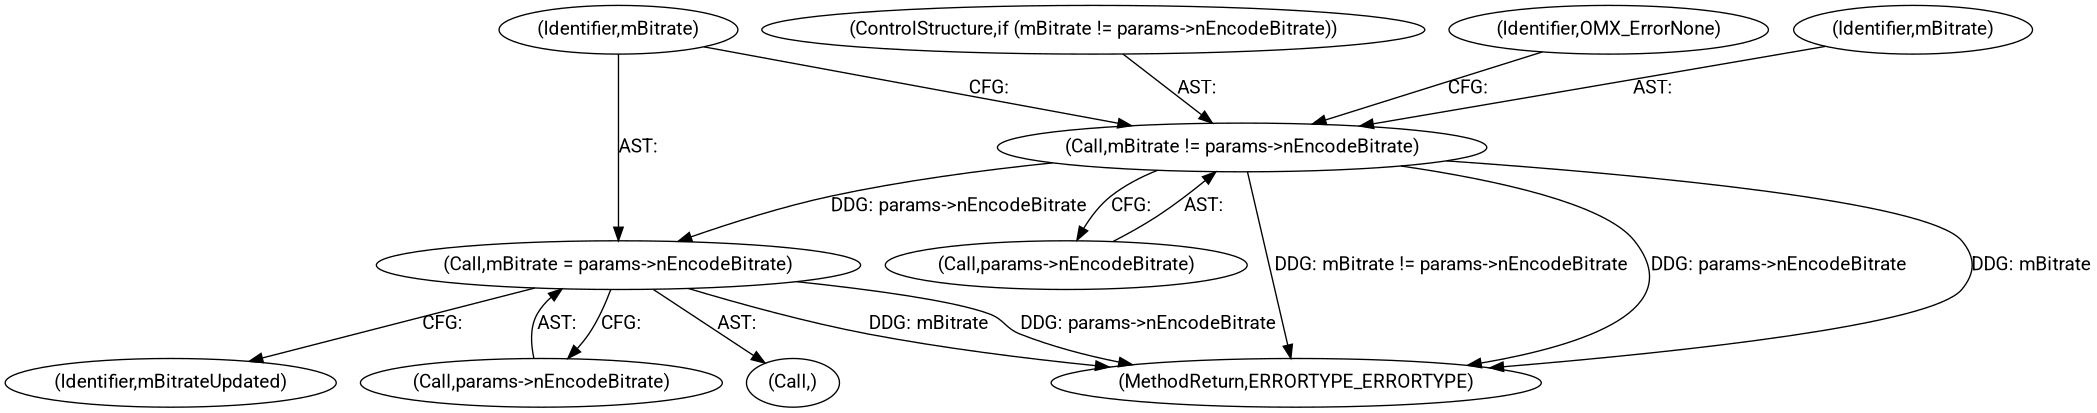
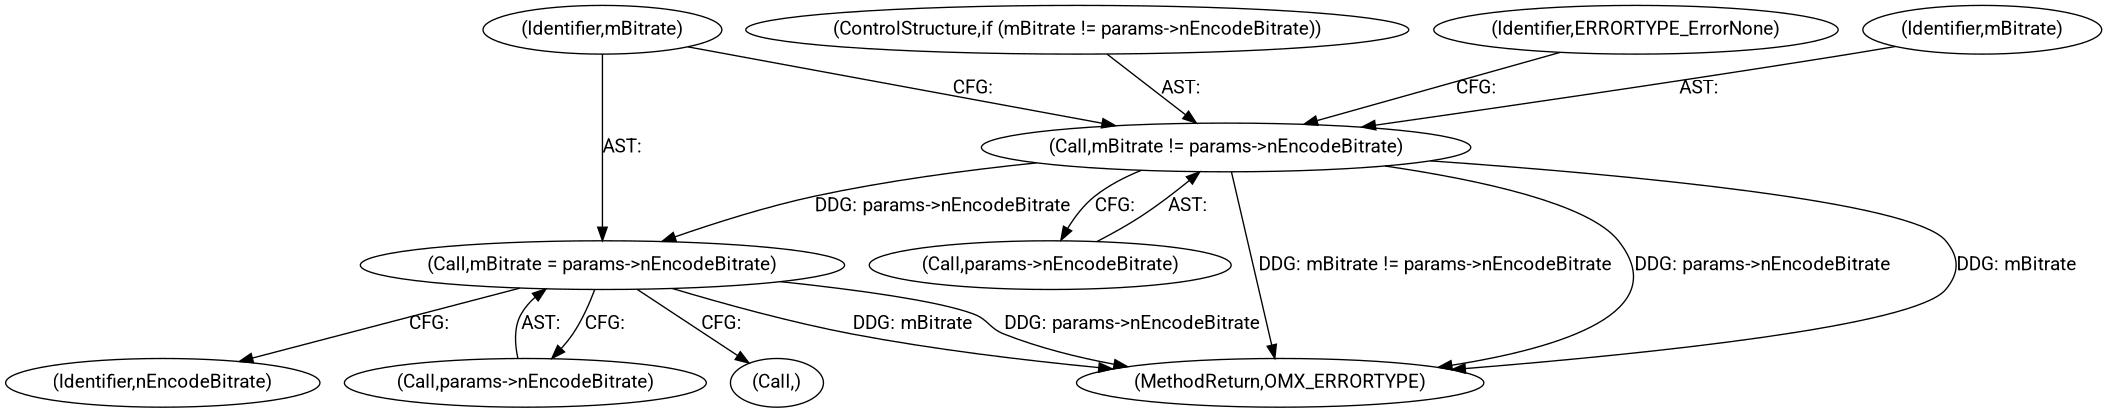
(1609, 30) -> (1636, 30)
(740, 324) -> (724, 324)
(171, 383) -> (163, 383)
(1296, 383) -> (1280, 383)
